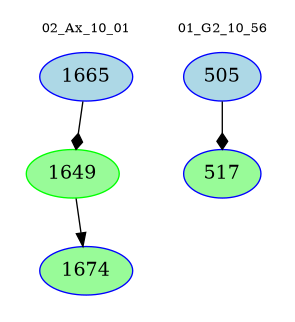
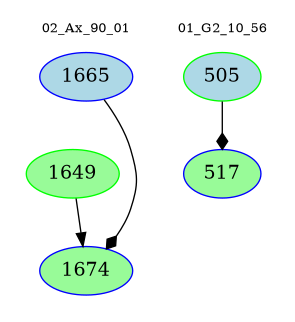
(86, 29) -> (86, 29)
(222, 77) -> (222, 77)
(81, 117) -> (135, 166)
